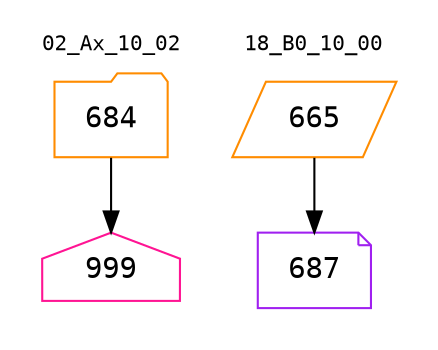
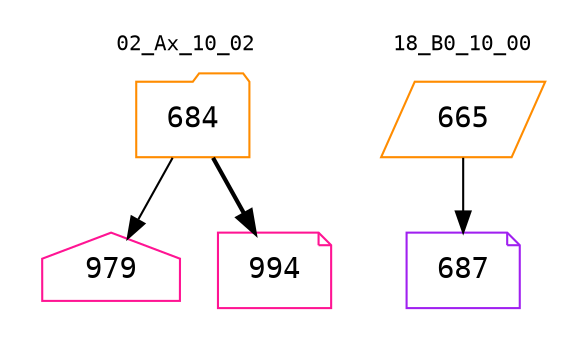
(111, 270) -> (111, 270)
none -> (275, 270)
